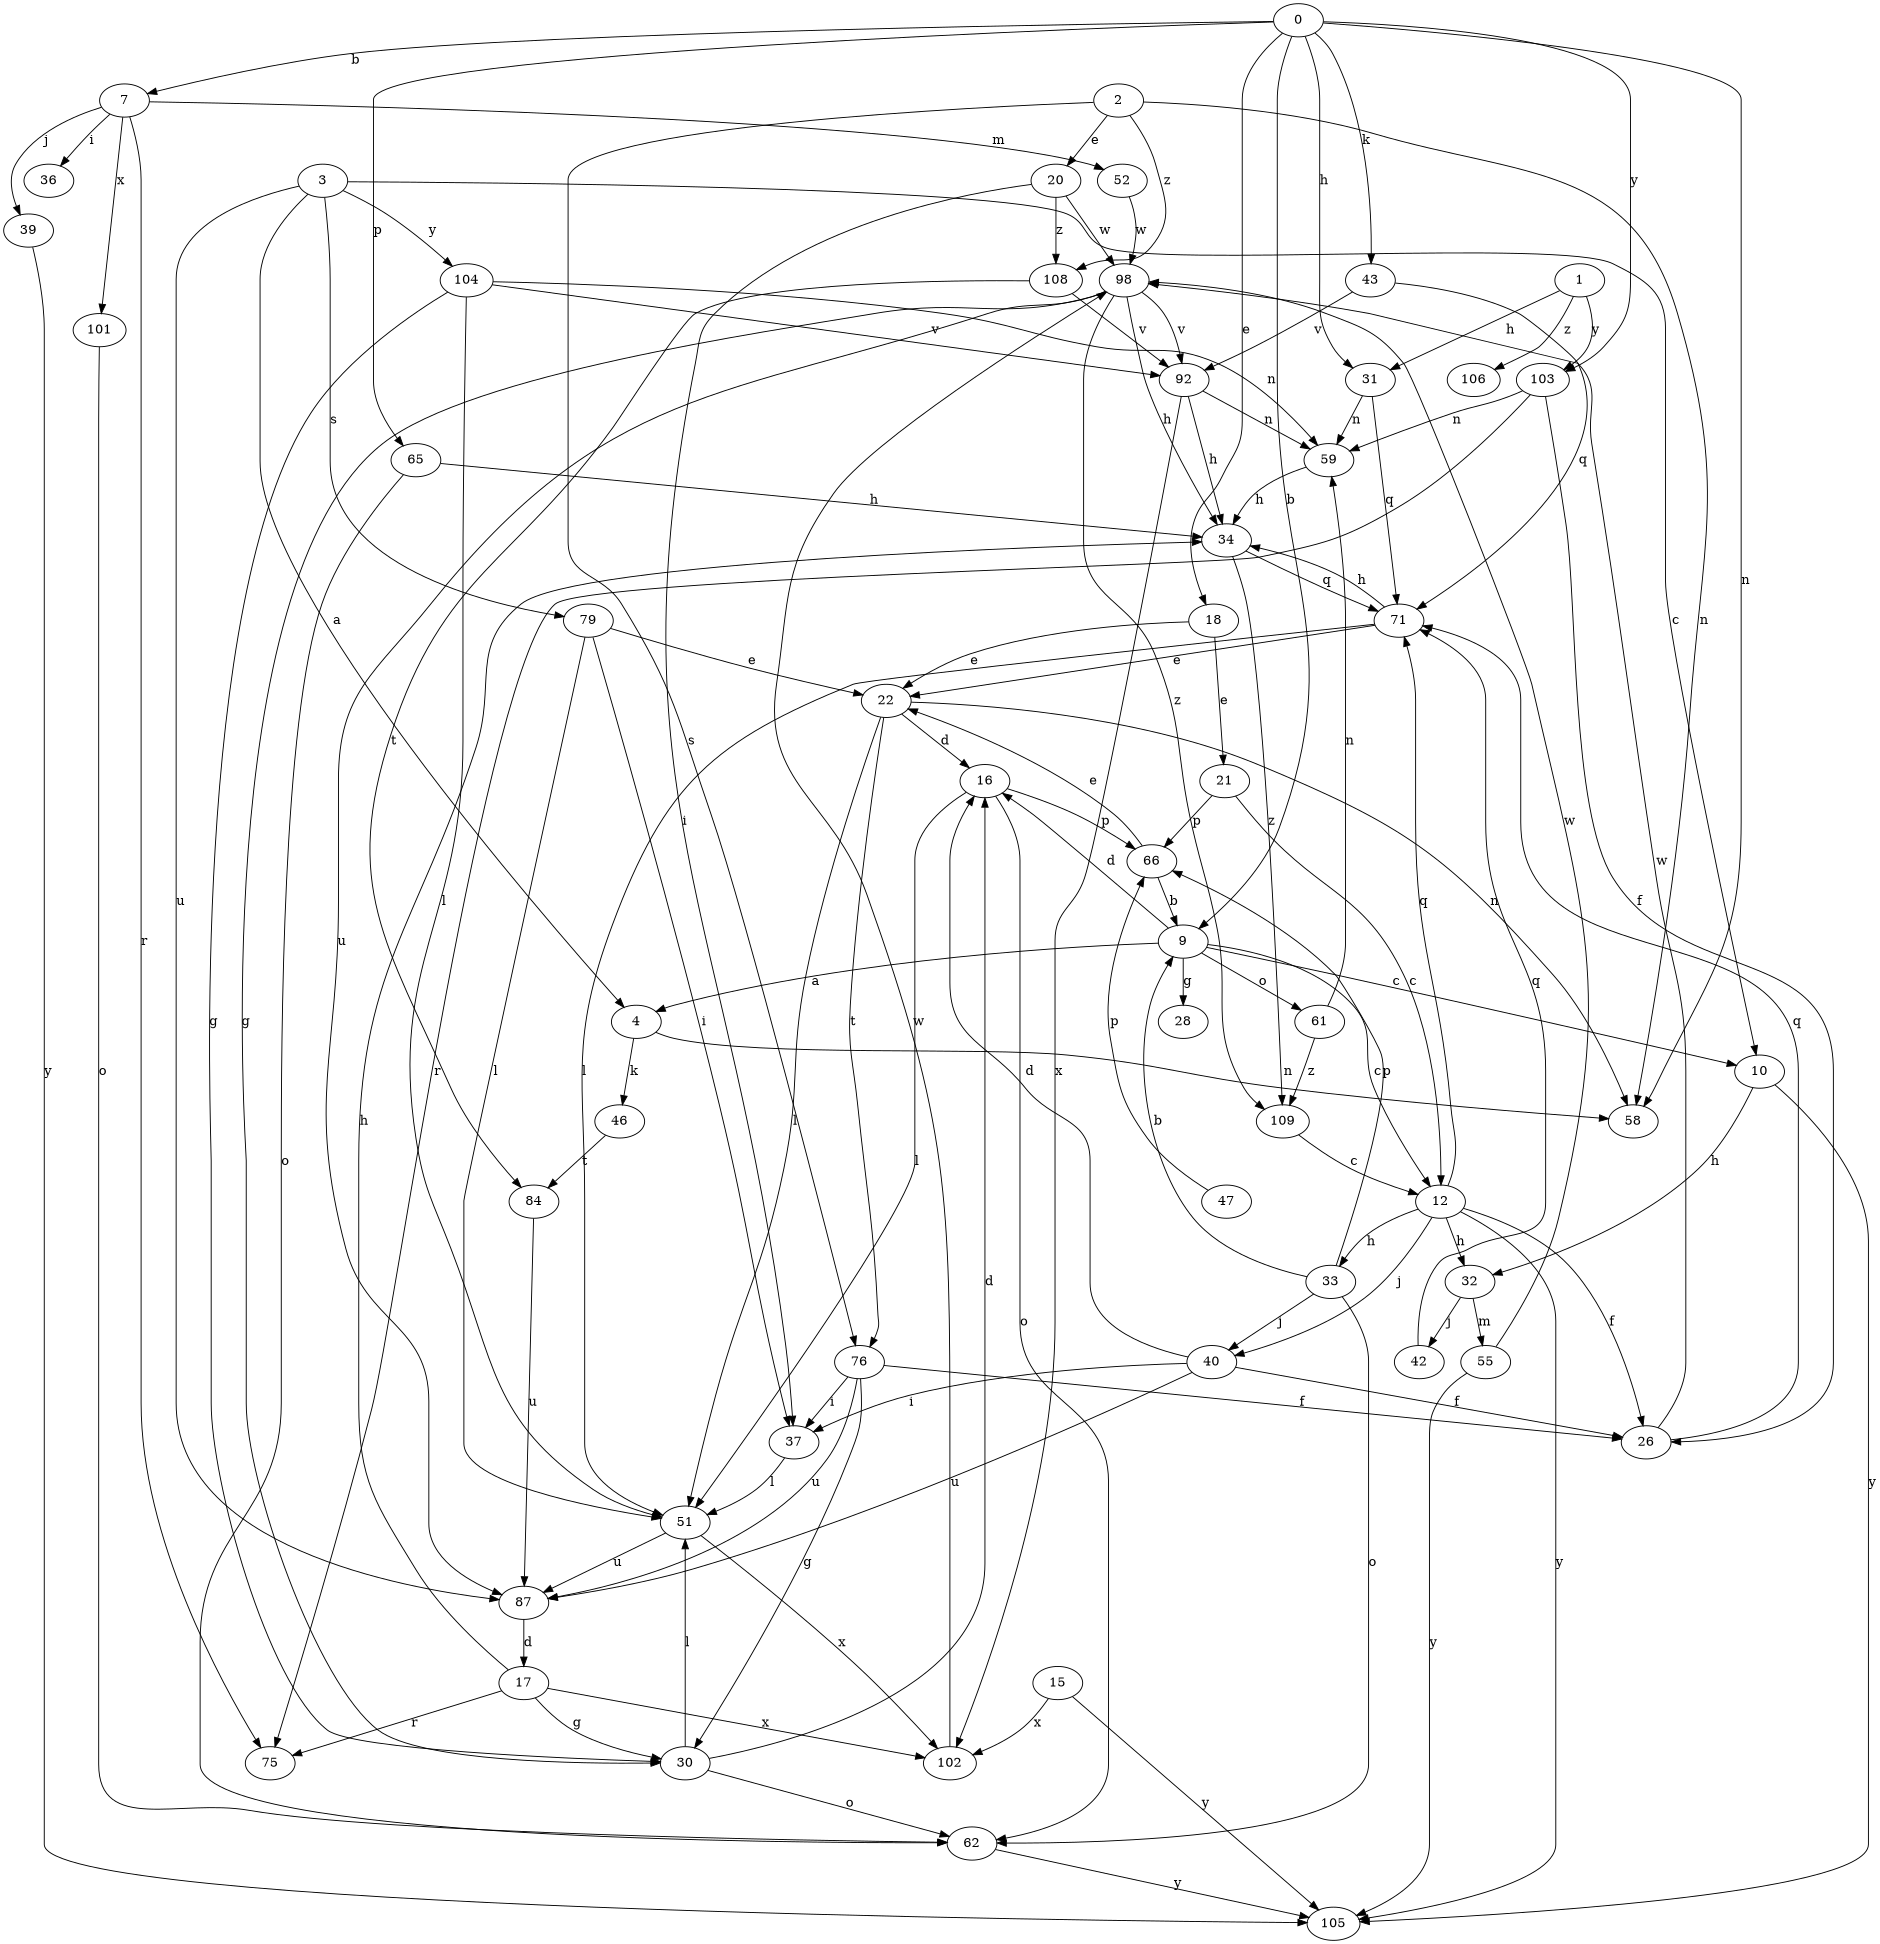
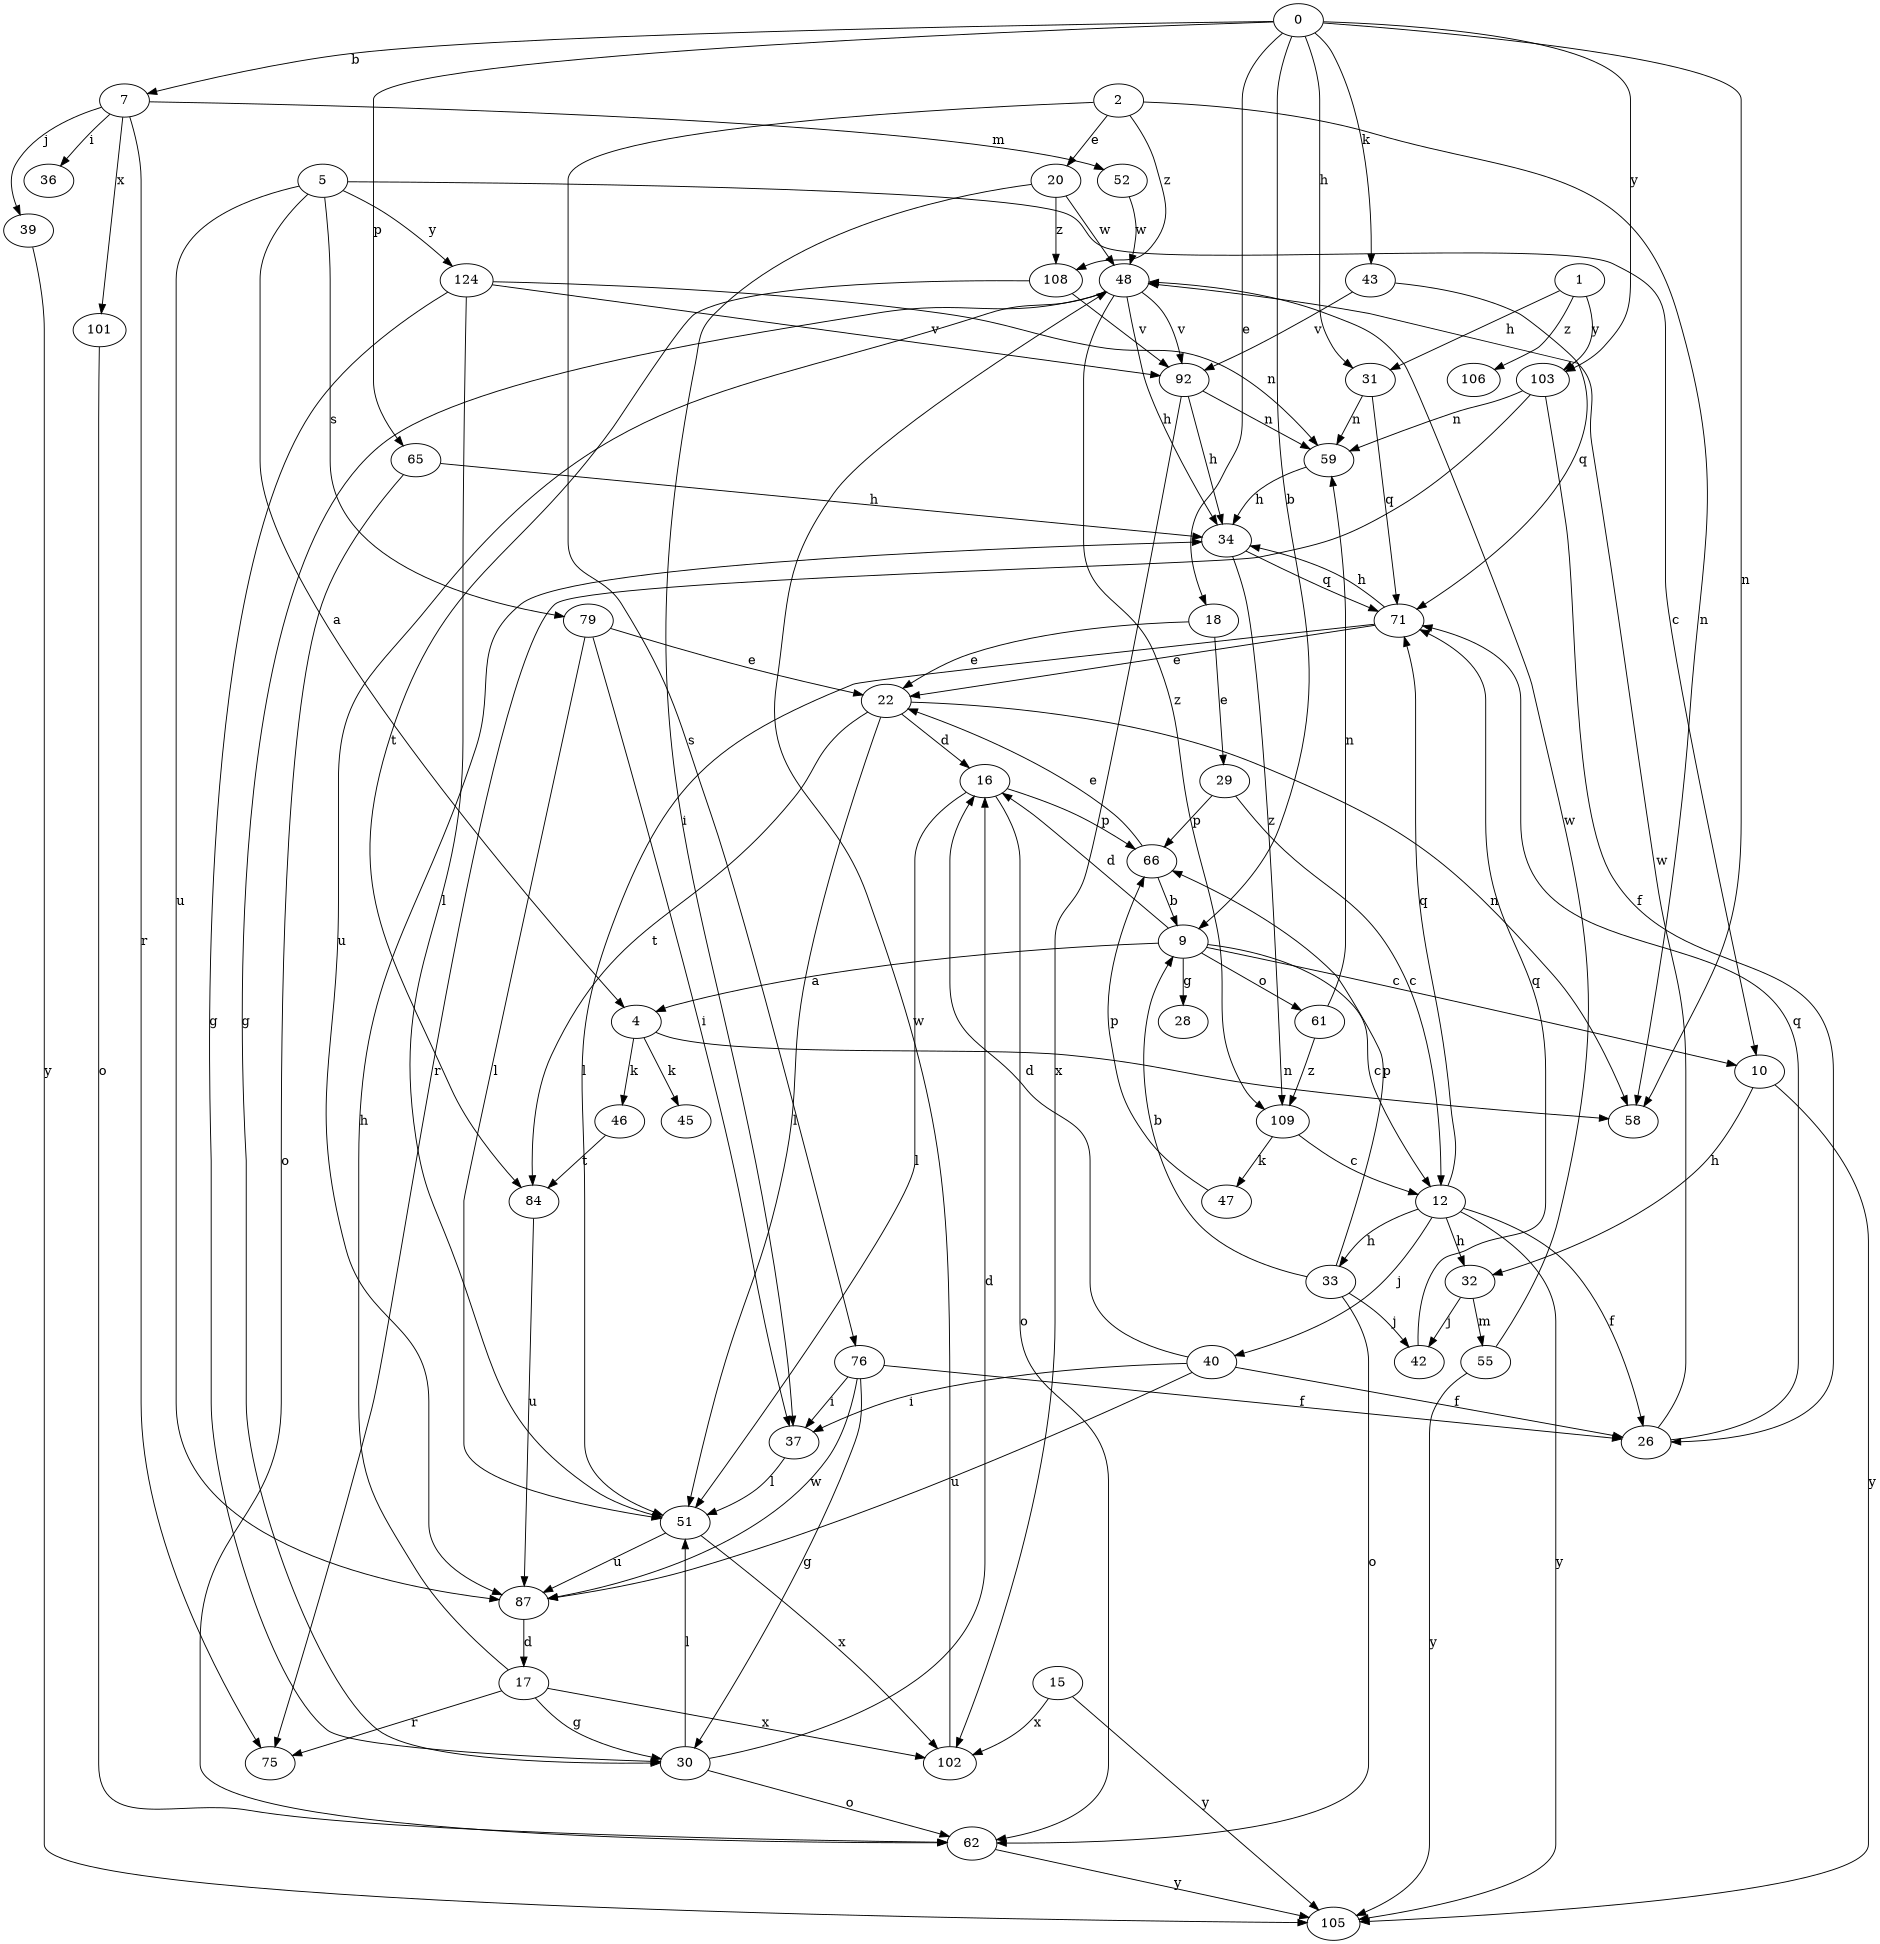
(323, 181) -> (323, 181)
(467, 280) -> (467, 280)
(1124, 280) -> (1124, 280)
(1225, 781) -> (1225, 781)
(850, 1028) -> (659, 920)
none -> (686, 1121)
none -> (1257, 1158)
(1275, 1319) -> (1378, 1314)
(816, 1482) -> (816, 1482)
